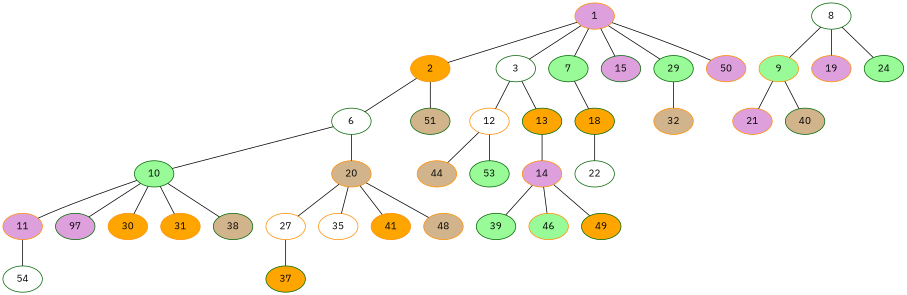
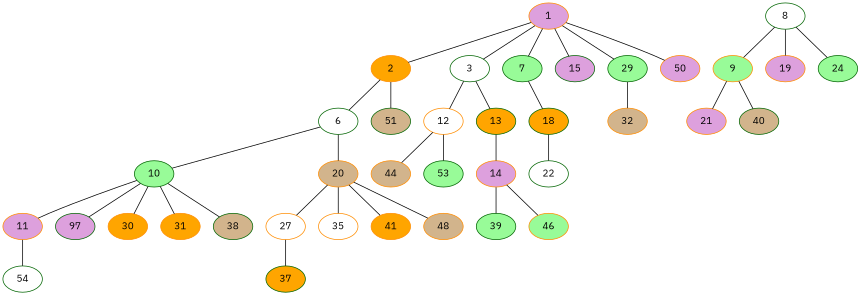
(601, 226) -> none
